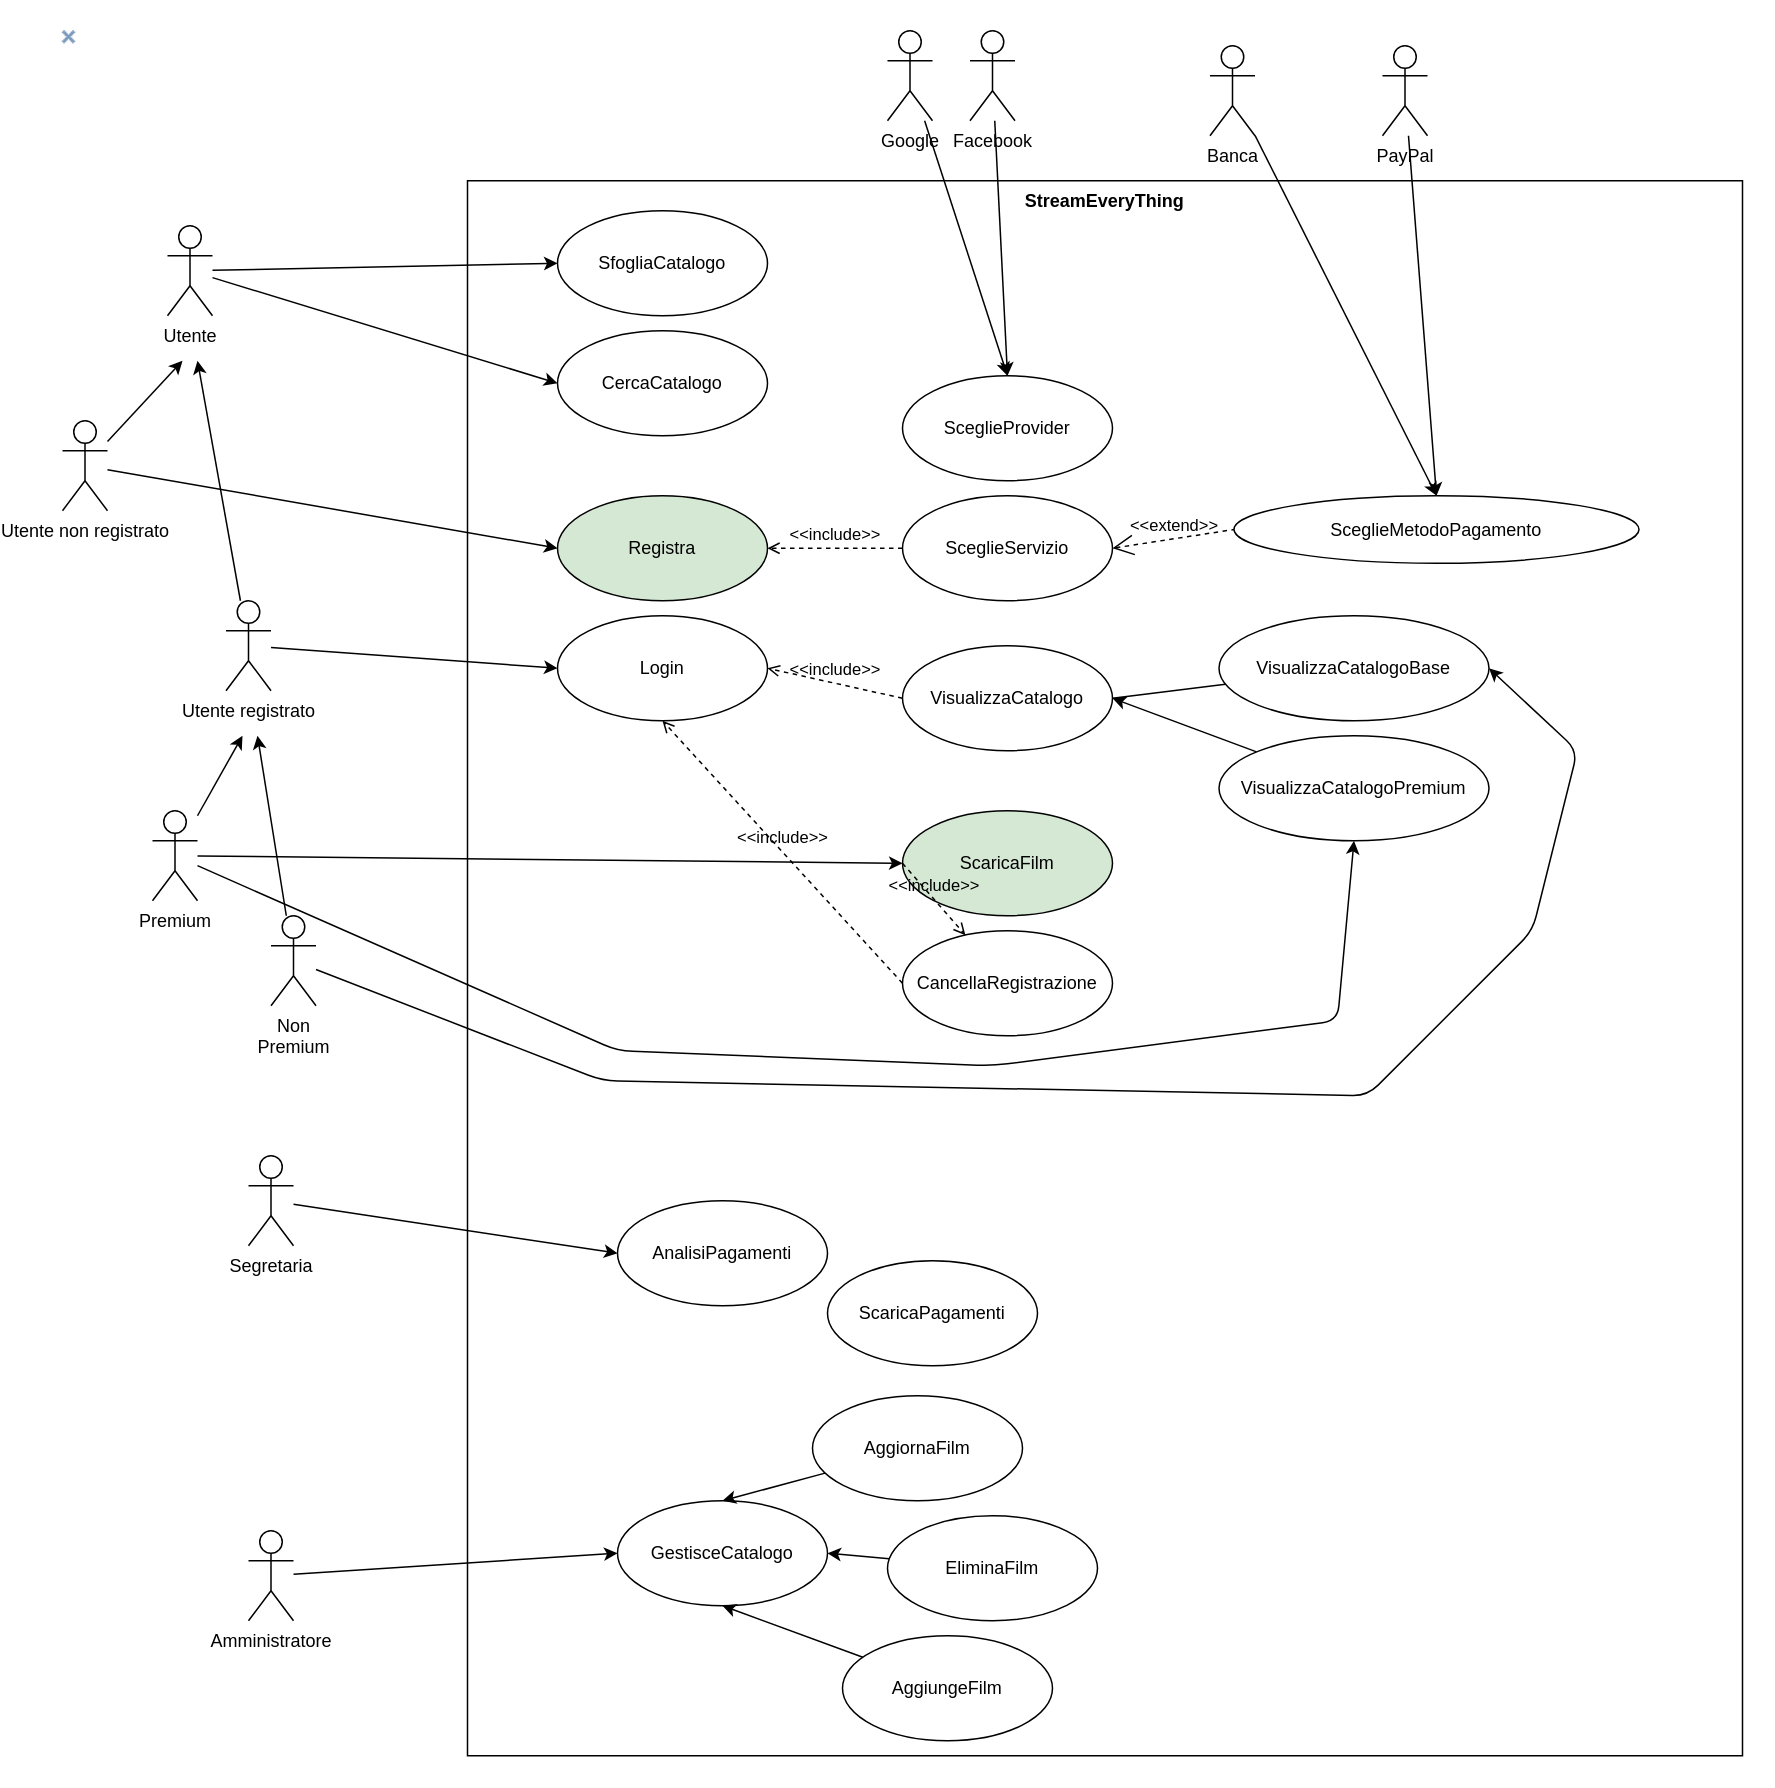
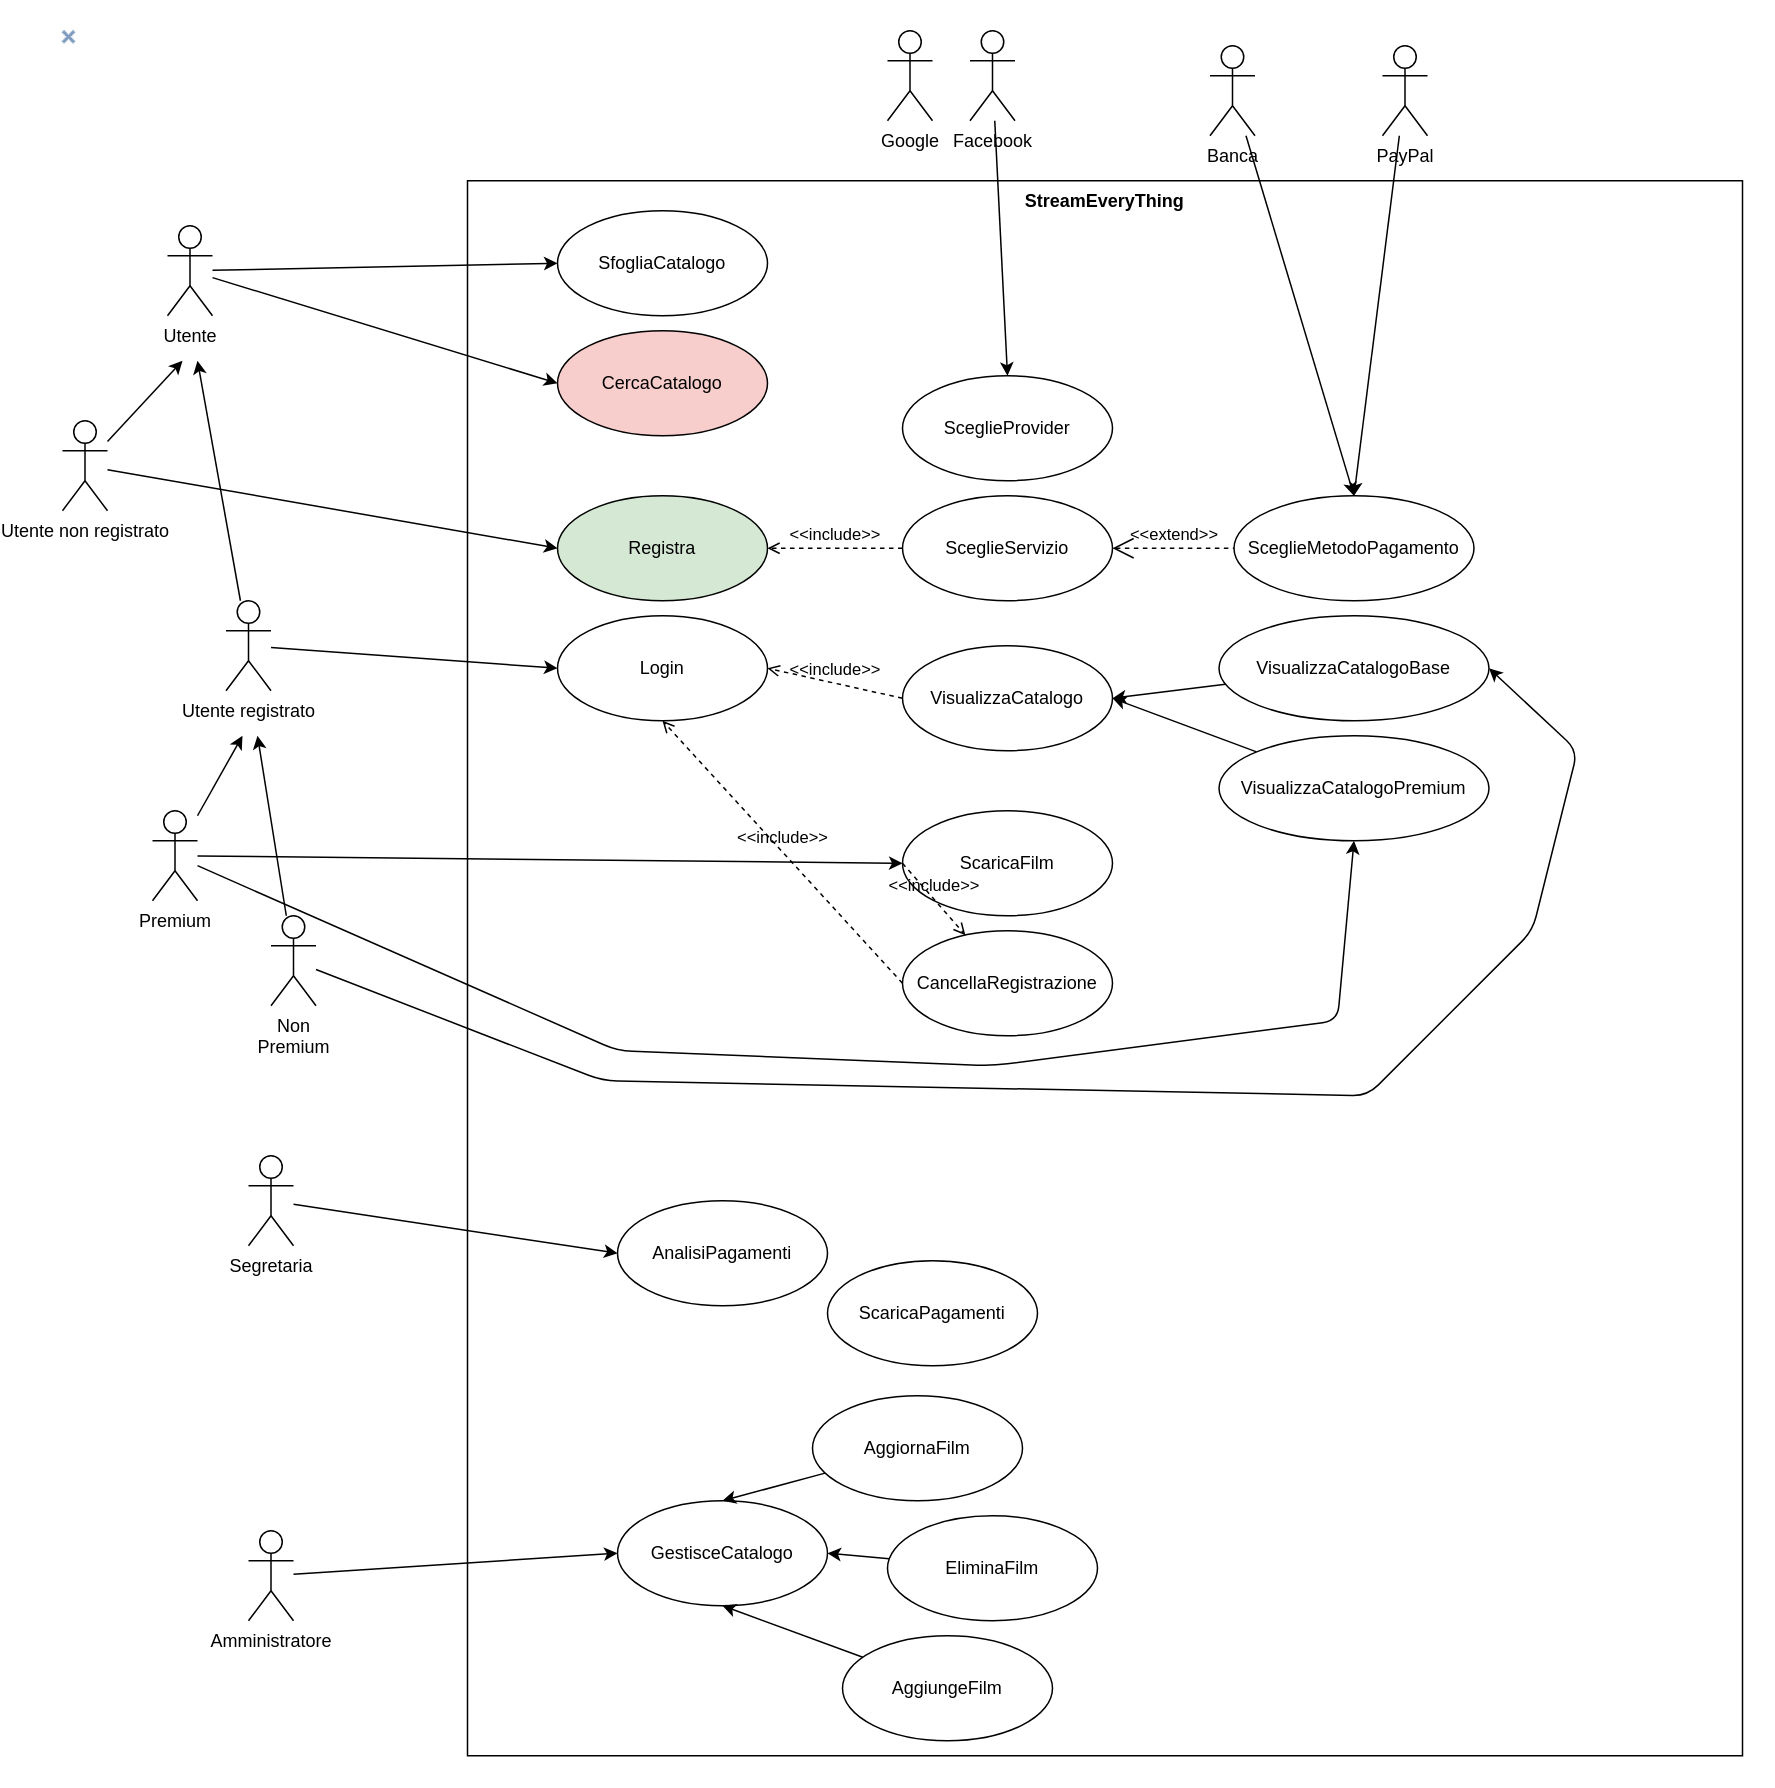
(964, 244) -> none
(662, 383) -> (662, 383)
(1436, 530) -> (1354, 548)
(1119, 697) -> (1123, 697)
(1007, 863) -> (1007, 863)
